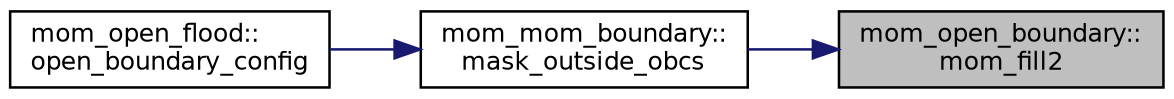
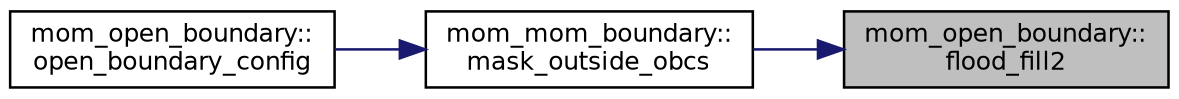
(170, 49) -> (172, 49)
(1001, 49) -> (1006, 49)
